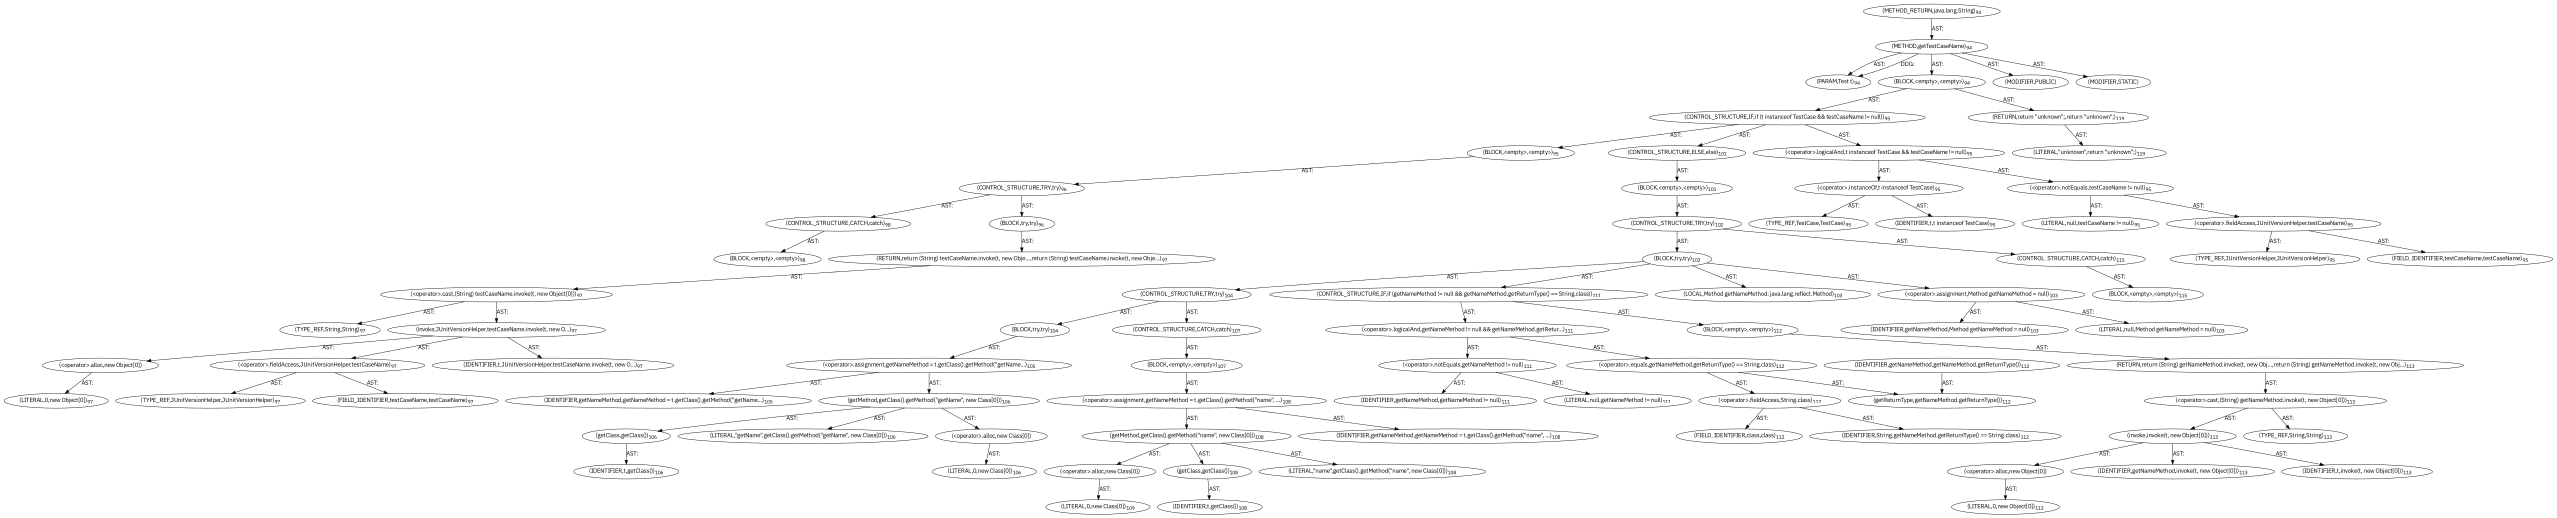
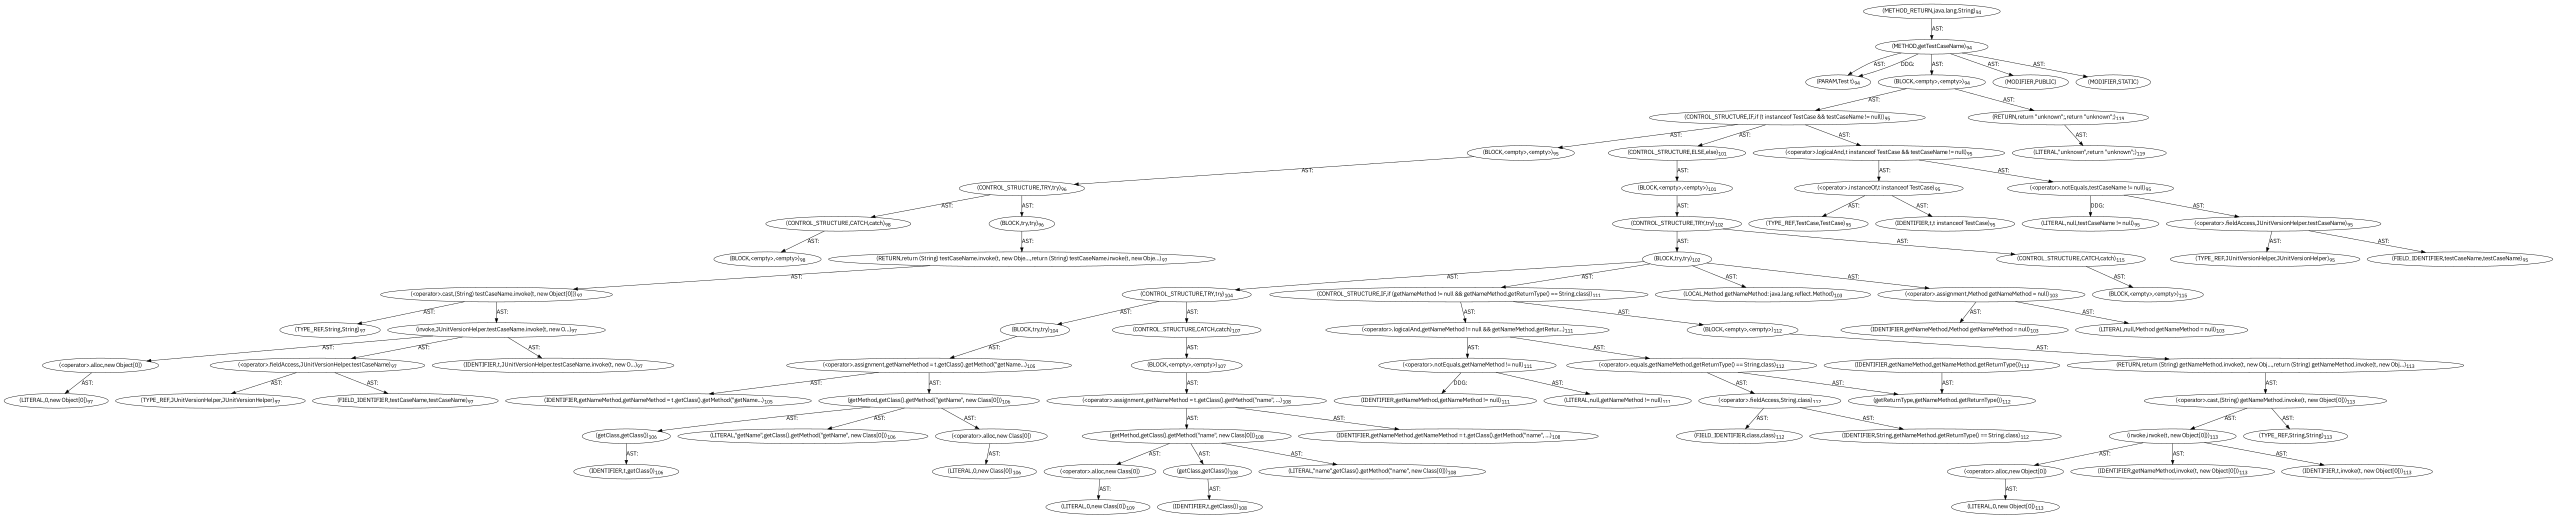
(2097, 206) -> (2098, 206)
(1460, 383) -> (1461, 383)
